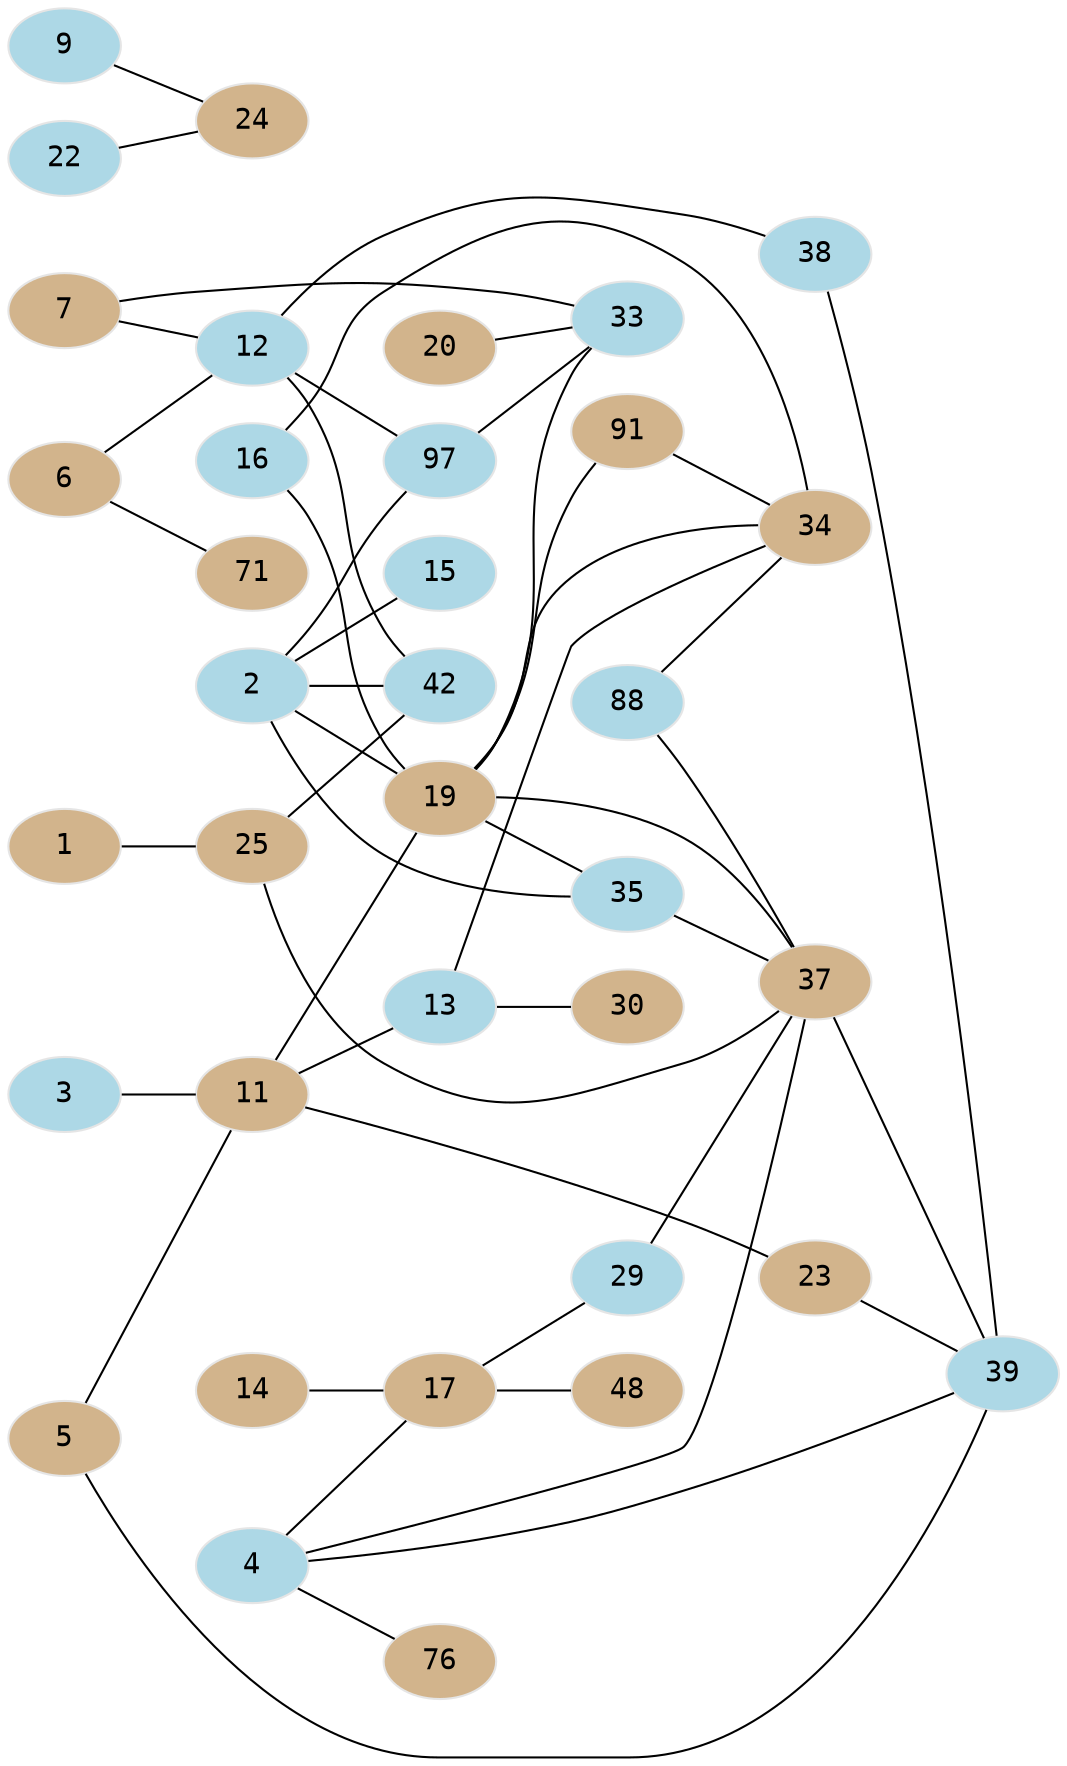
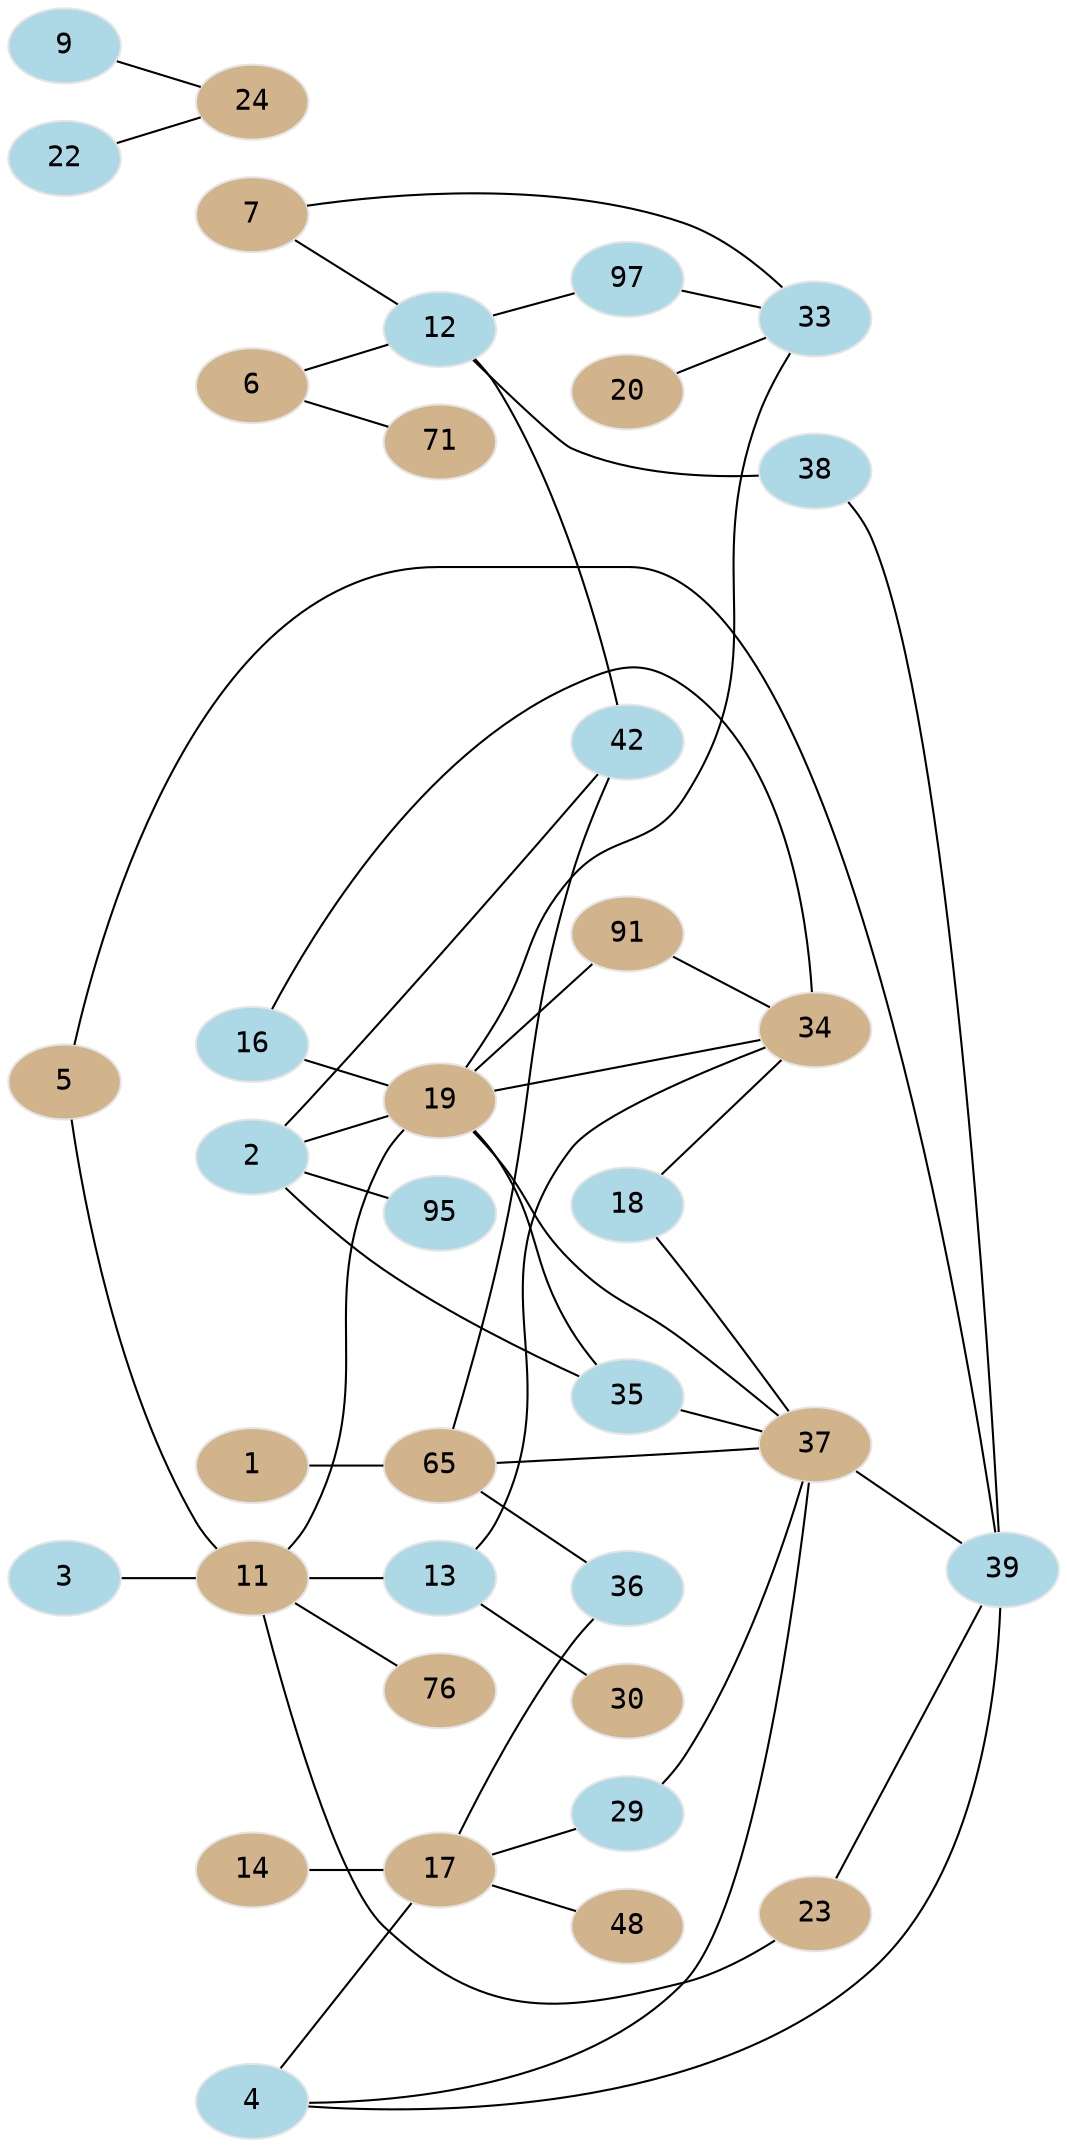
(440, 573) -> (440, 1213)
(327, 604) -> none
(628, 703) -> (628, 1205)
(252, 846) -> (440, 1466)
none -> (628, 1589)
(346, 1614) -> (346, 1634)
